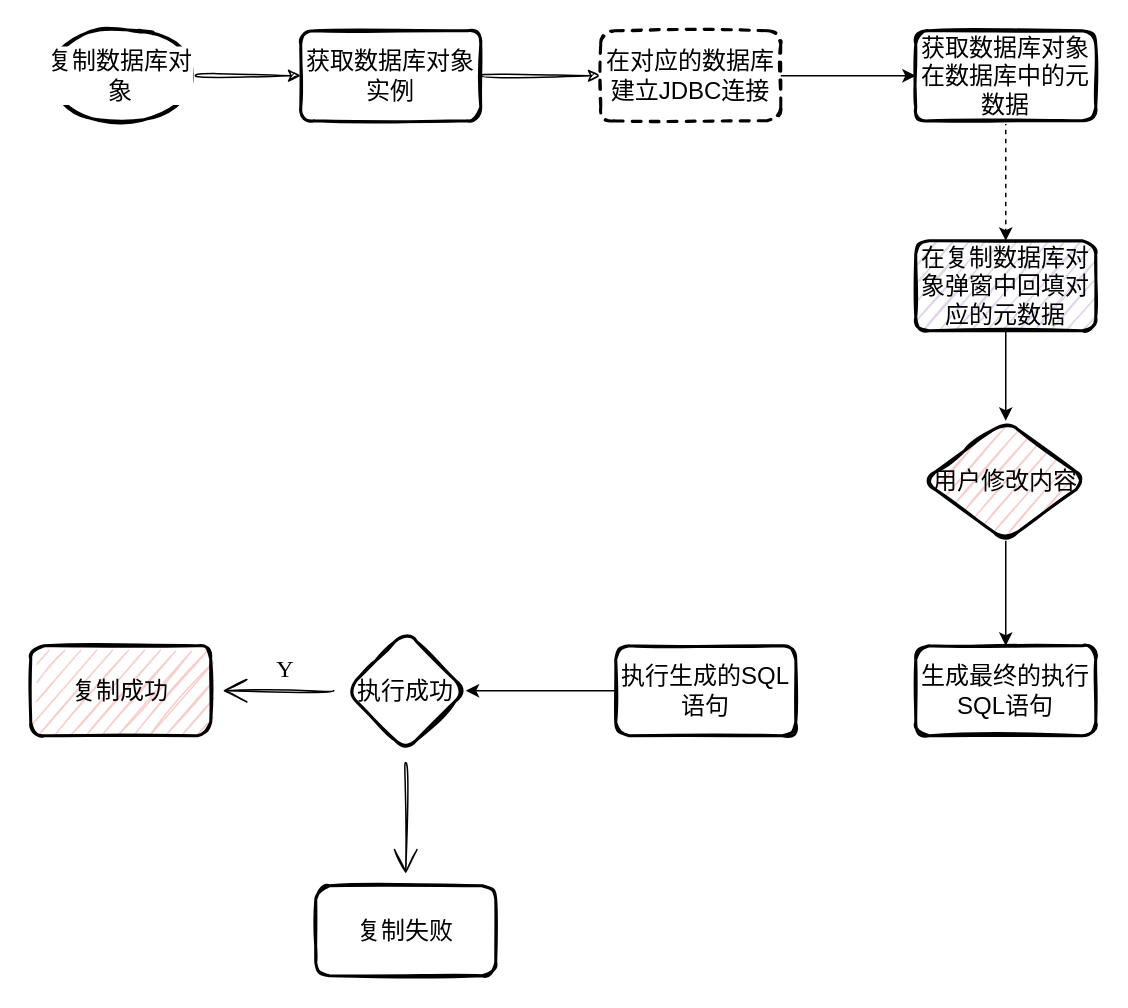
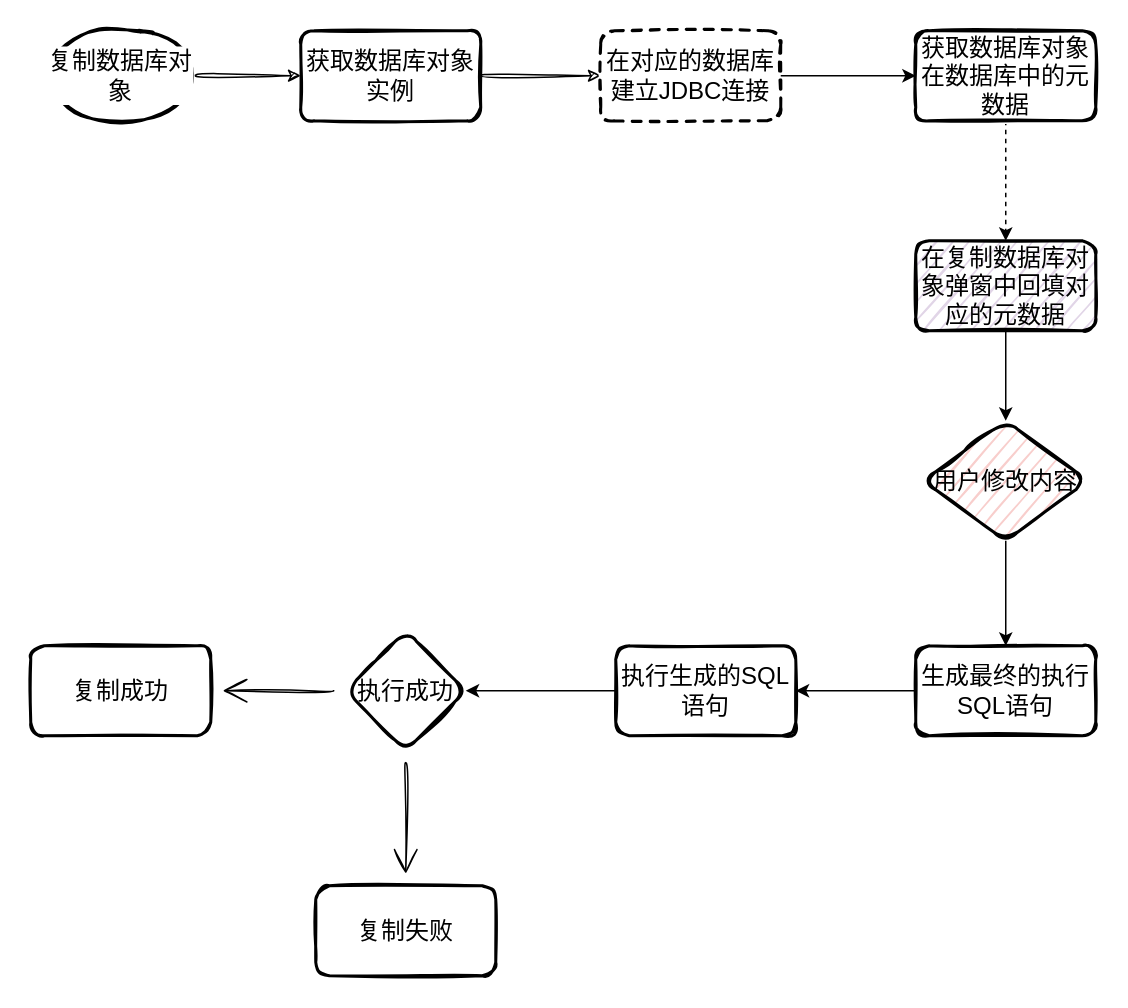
(286, 668) -> none
(121, 691) -> (121, 691)
none -> (859, 691)
